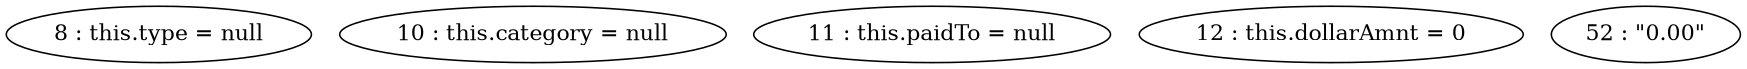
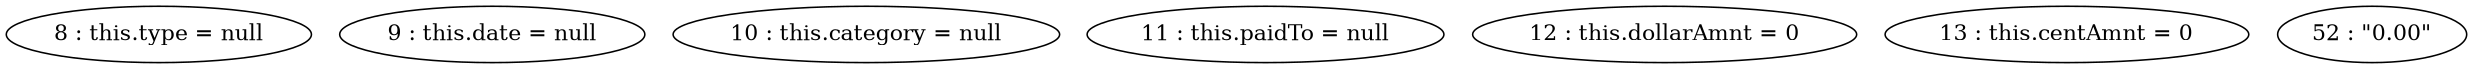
none -> (492, 34)
none -> (2067, 34)
